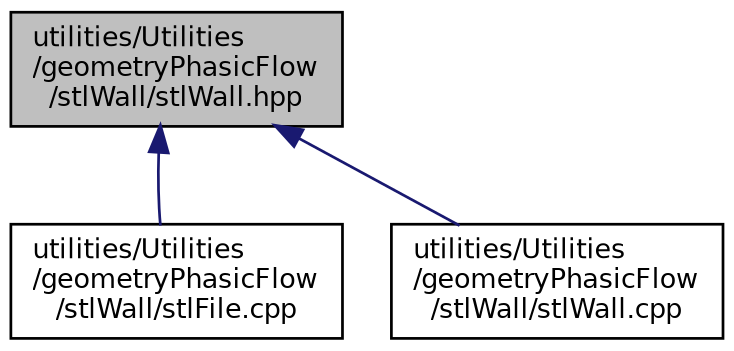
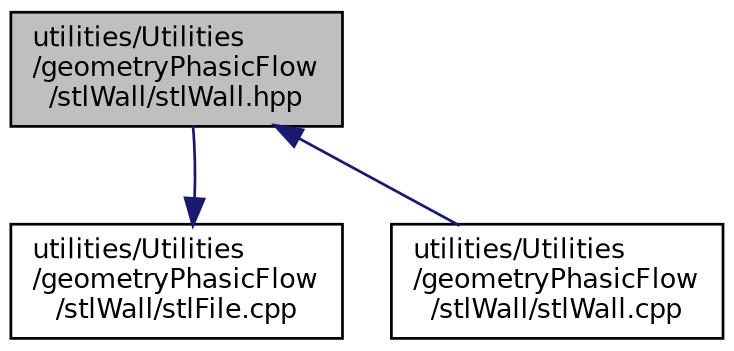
(158, 189) -> (195, 162)
